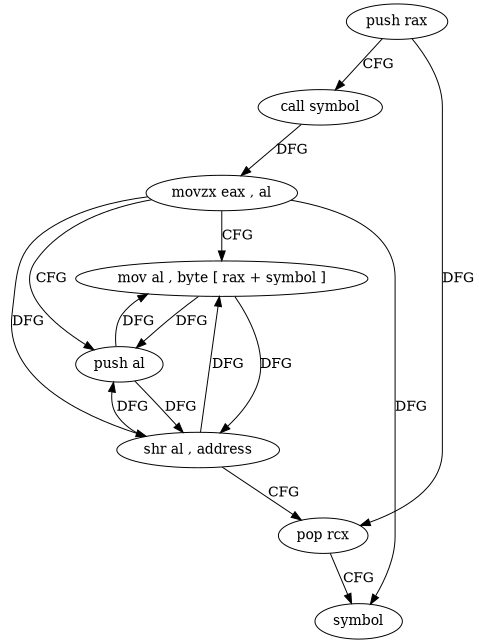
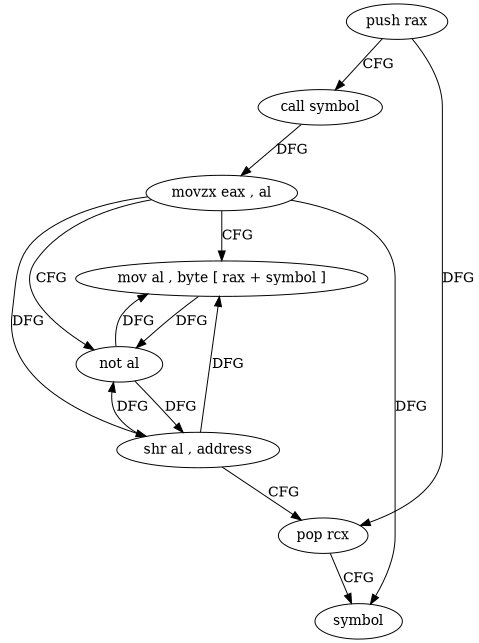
(119, 364) -> (119, 364)
(261, 364) -> none
